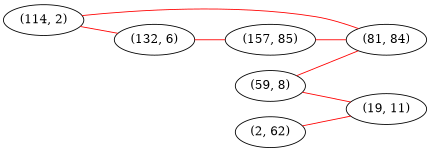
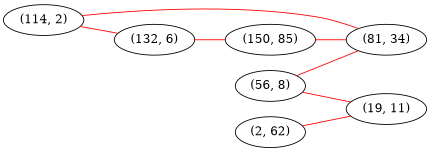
(270, 40) -> (270, 40)
(386, 40) -> (386, 40)
(270, 86) -> (270, 86)
